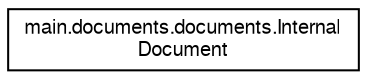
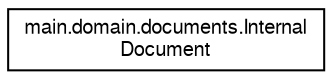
(184, 40) -> (166, 40)
